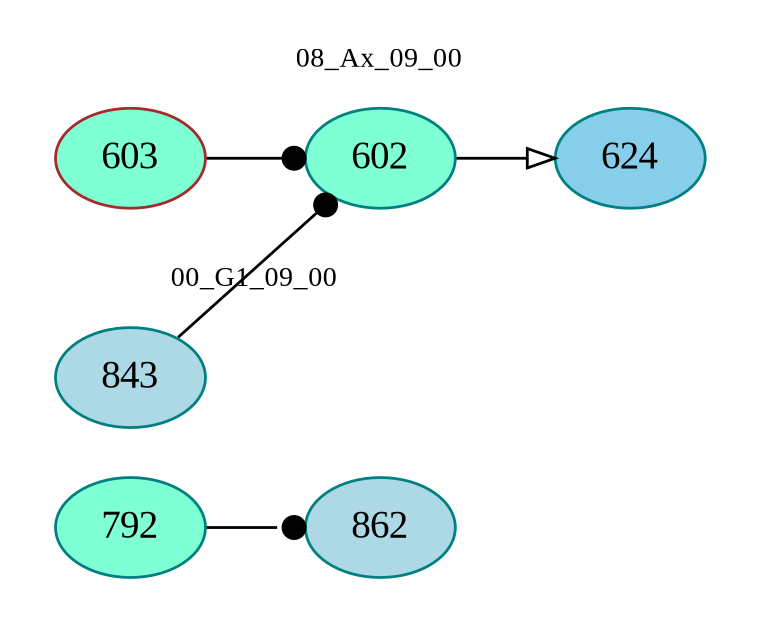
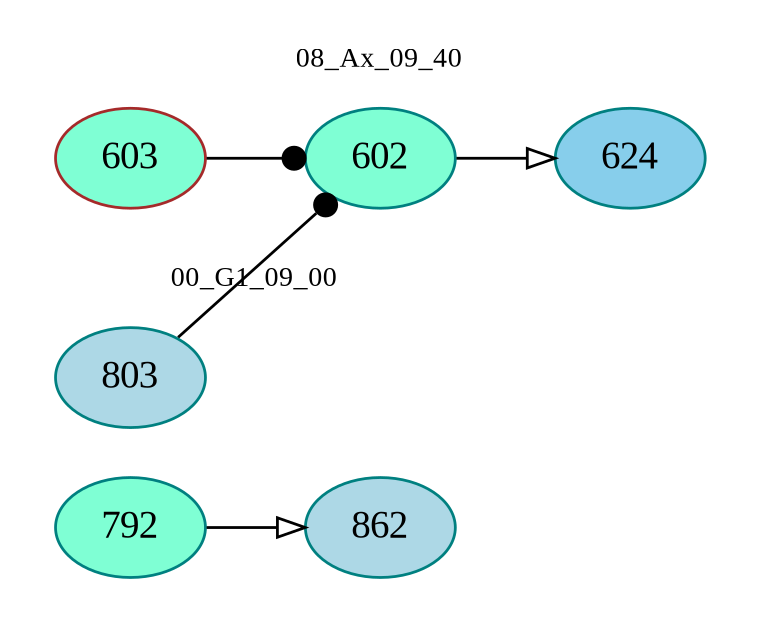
(380, 60) -> (380, 60)
(130, 378) -> (130, 378)
(242, 528) -> (242, 528)
